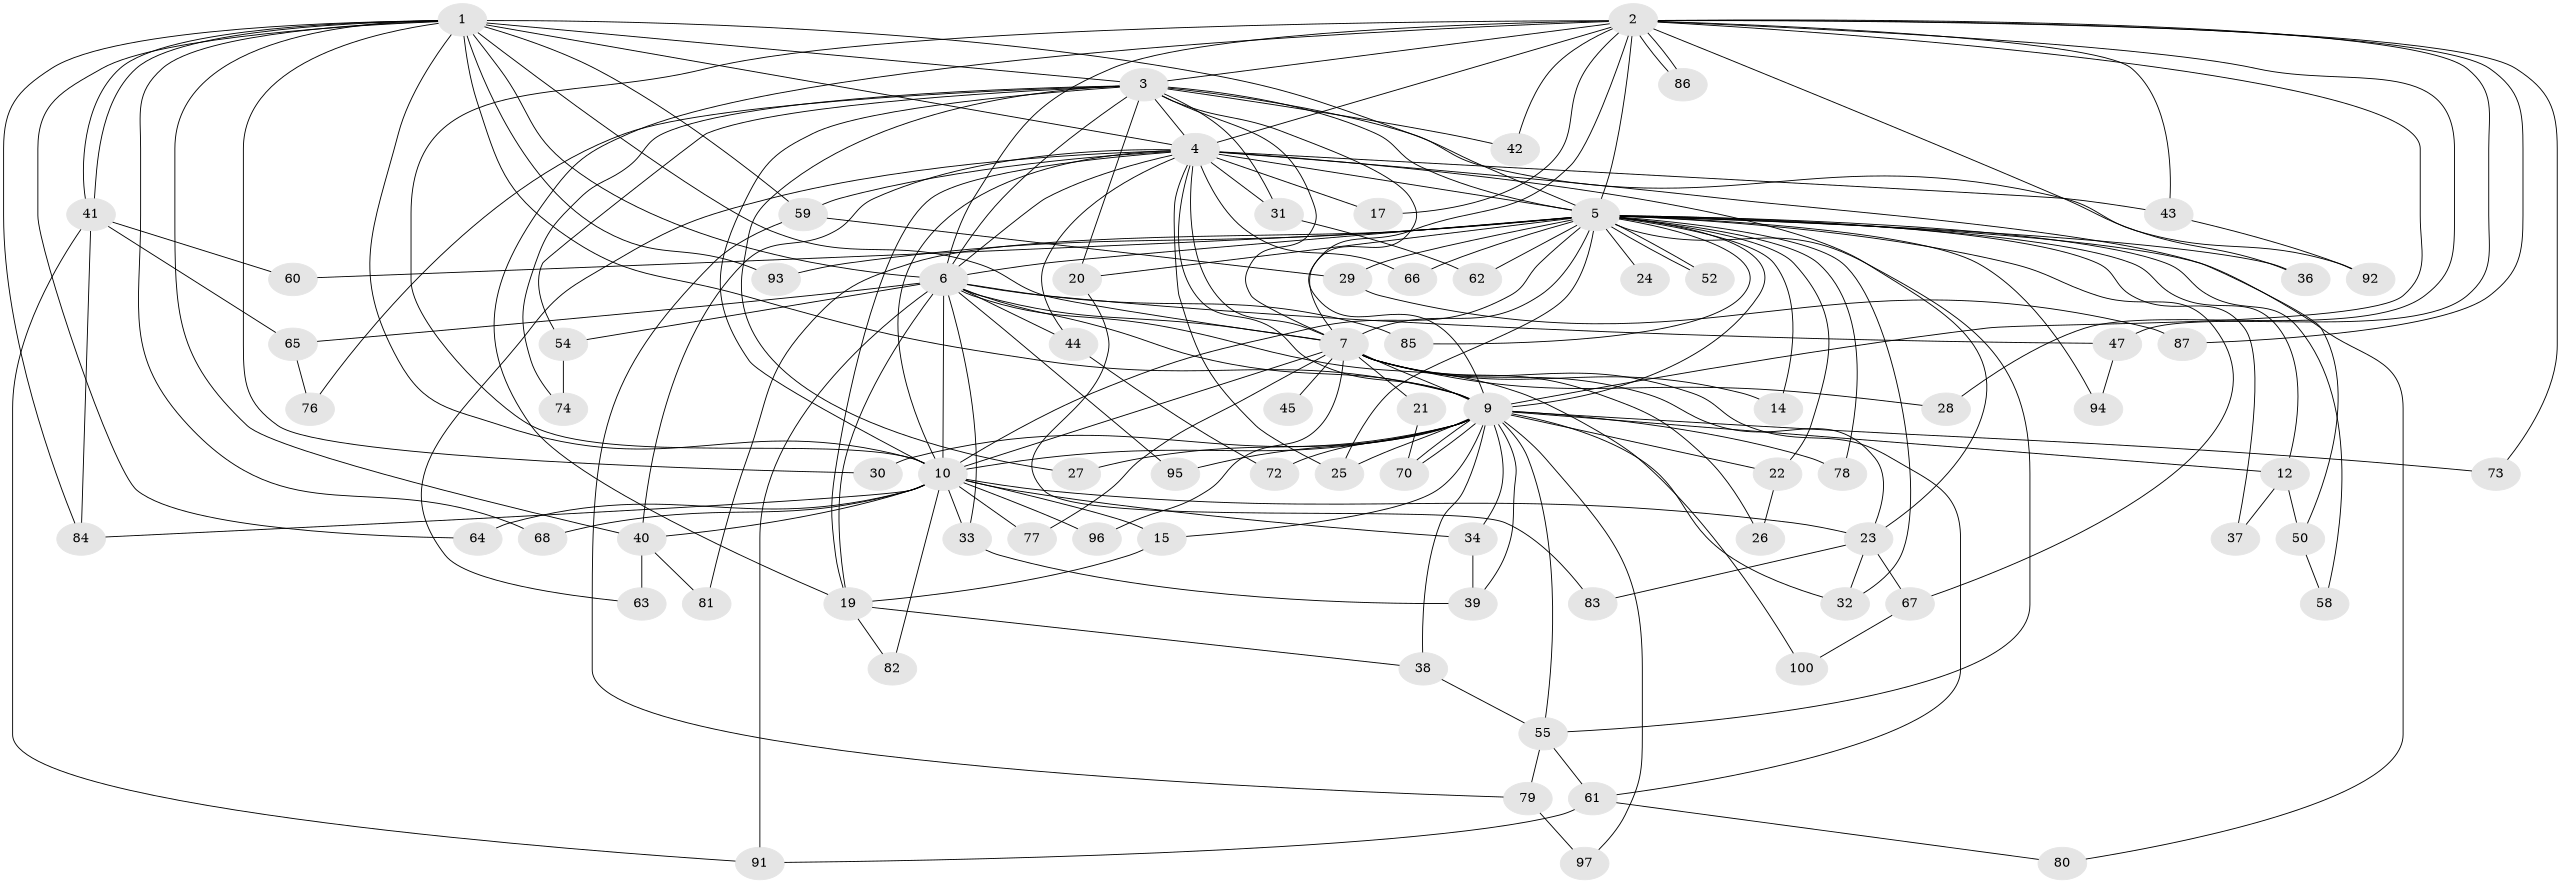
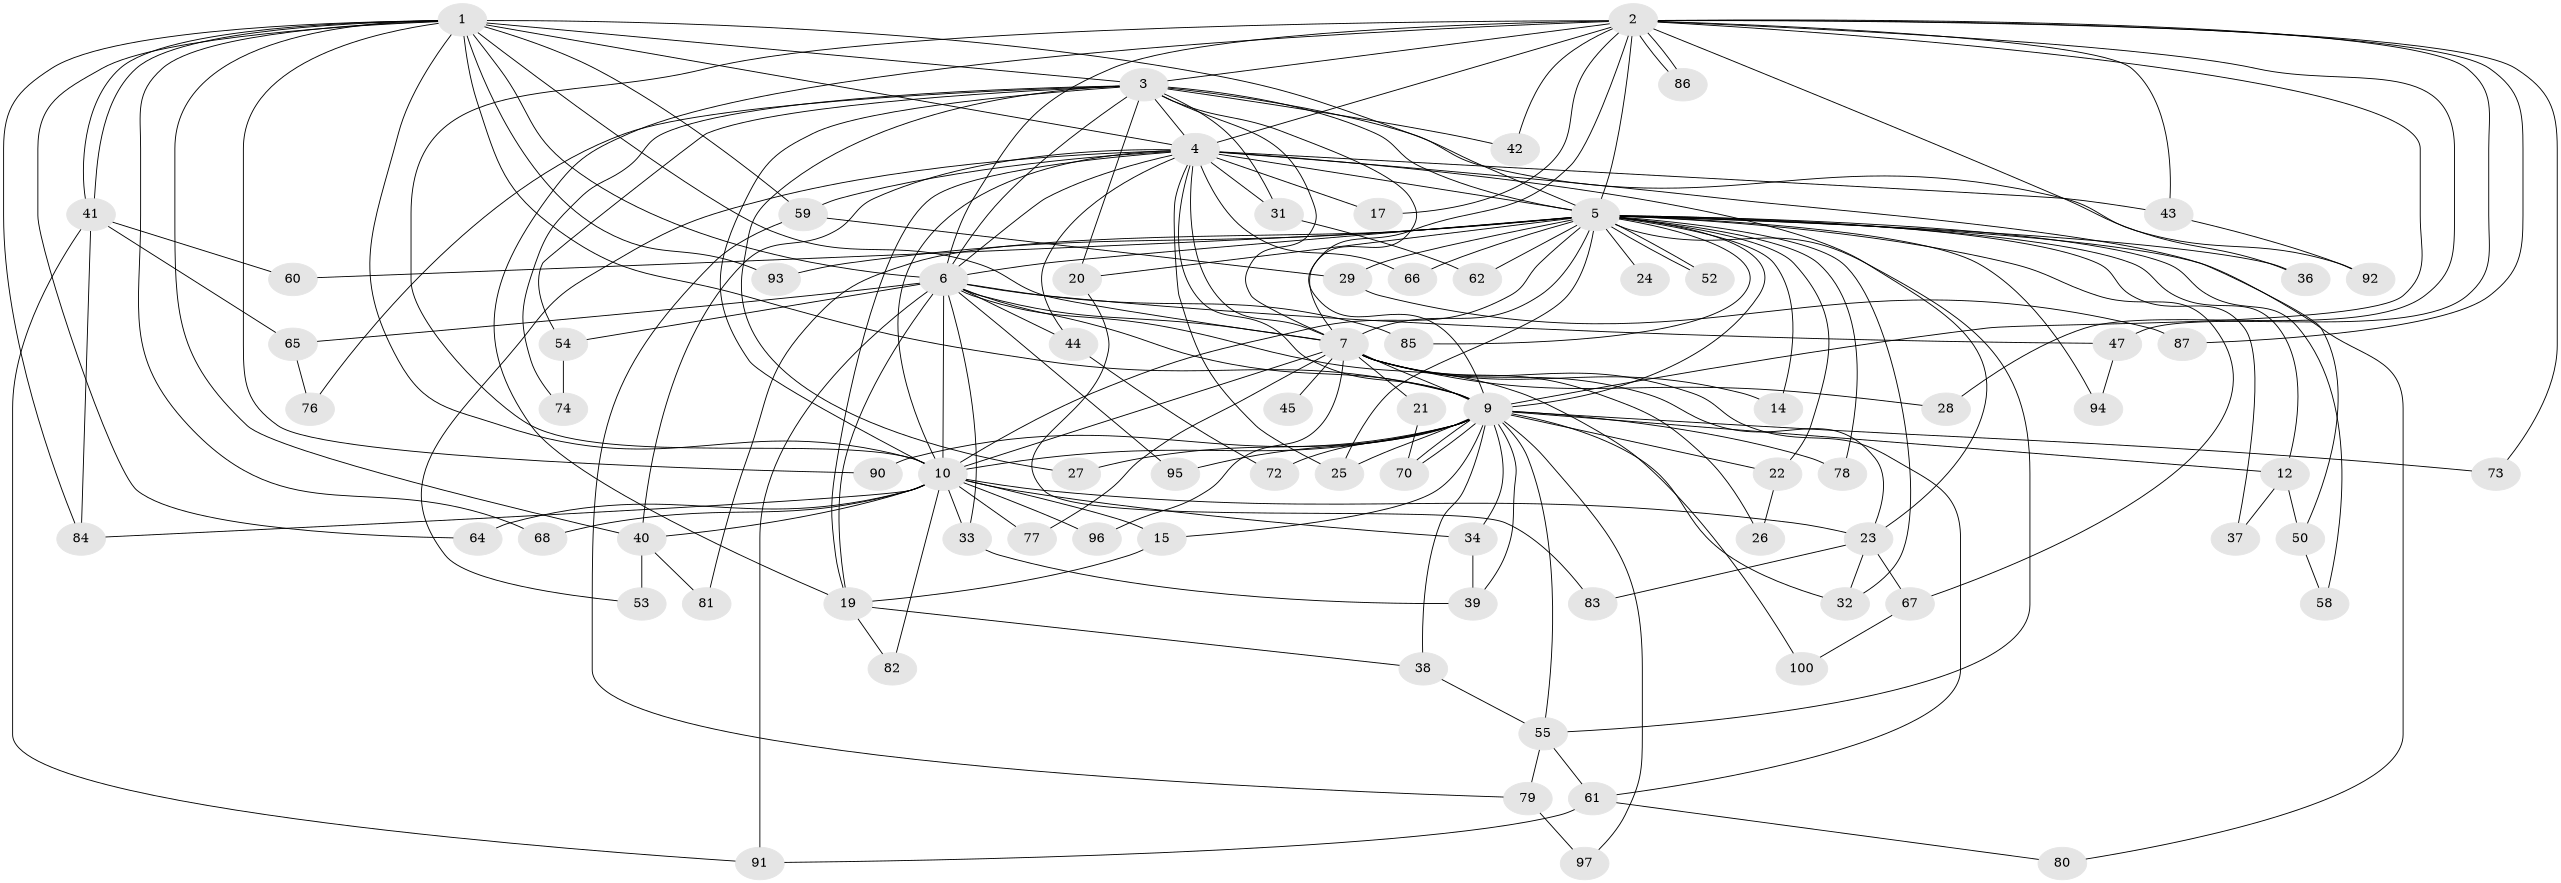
(878, 474) -> (878, 474)
(642, 604) -> (642, 604)
